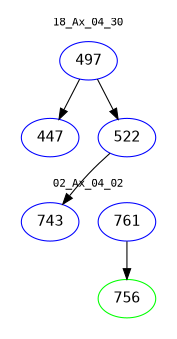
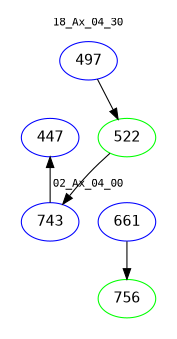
(72, 94) -> (50, 185)
(127, 138) -> (127, 138)
(89, 184) -> (89, 184)
(127, 222) -> (127, 222)
